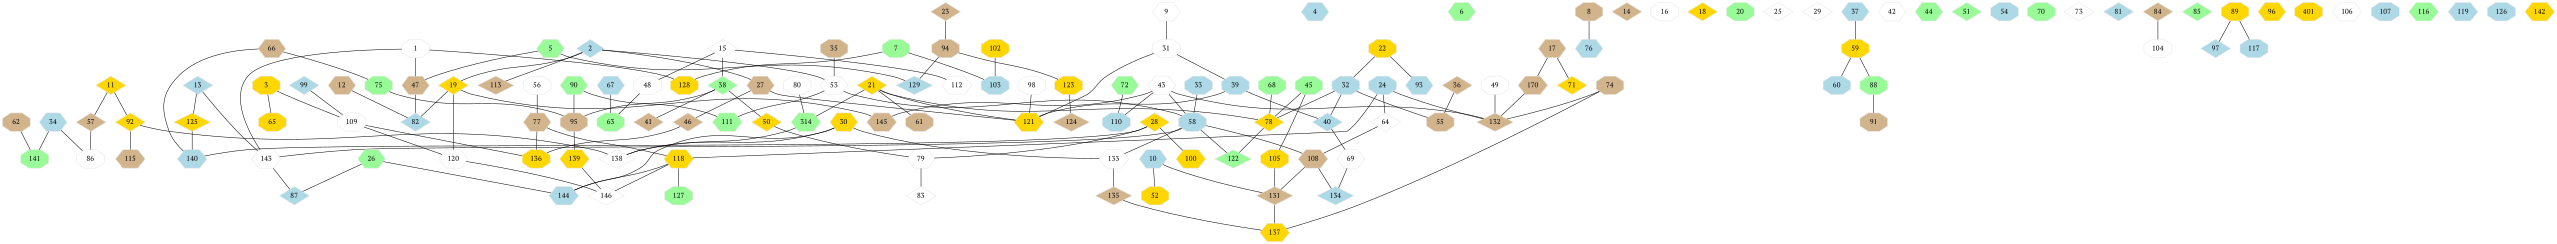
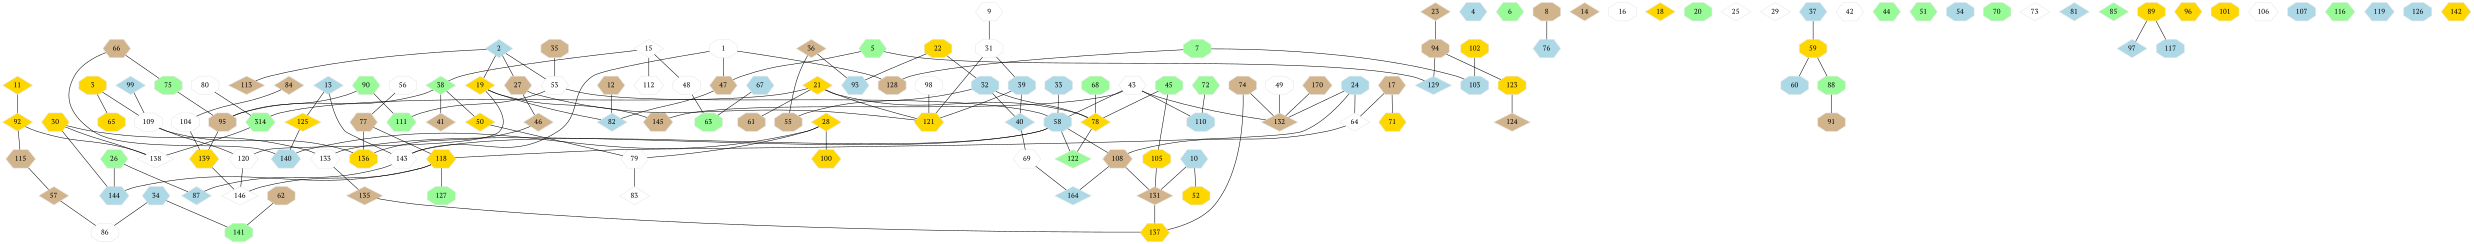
(1967, 12) -> (1924, 12)
(2309, 12) -> (2225, 12)
none -> (828, 62)
(1543, 67) -> (1372, 105)
(684, 85) -> (892, 85)
(1572, 85) -> (1392, 122)
(101, 104) -> (39, 179)
none -> (195, 141)
(1336, 196) -> (1073, 196)
